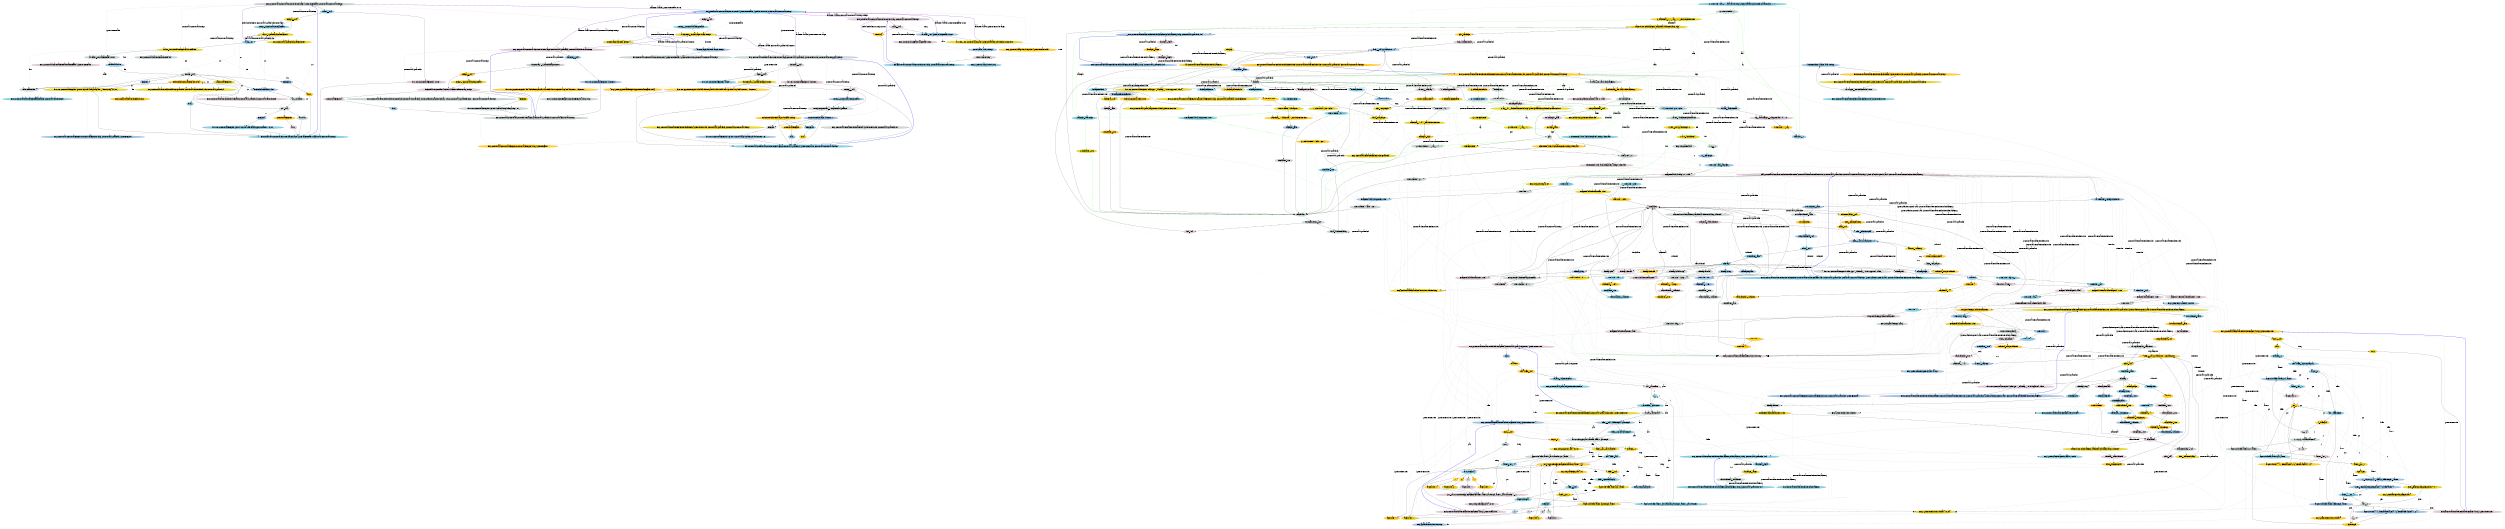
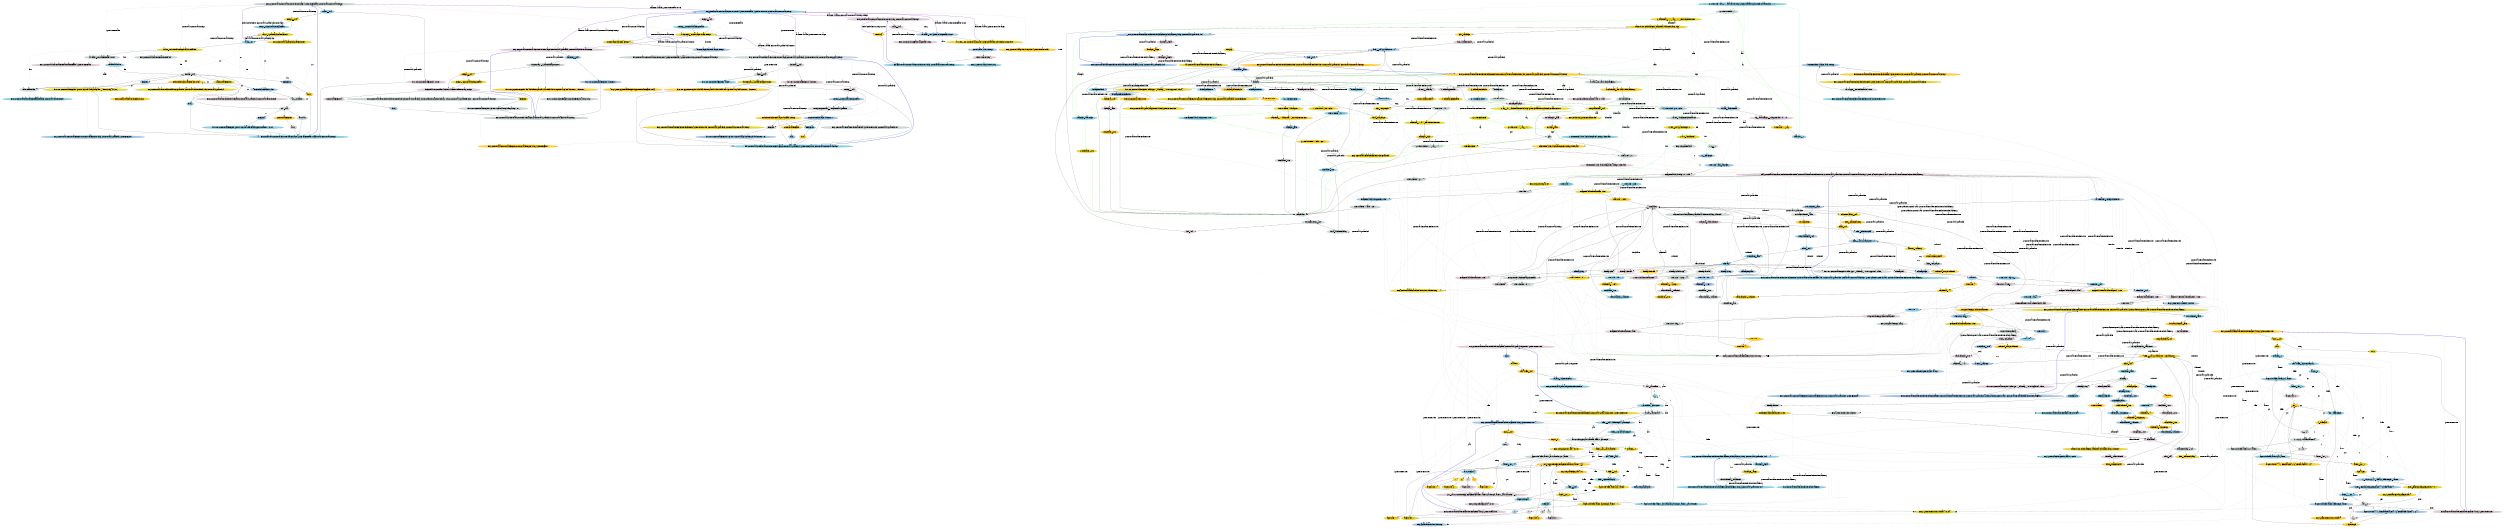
(146, 85) -> (180, 66)
(1597, 113) -> (1597, 113)
